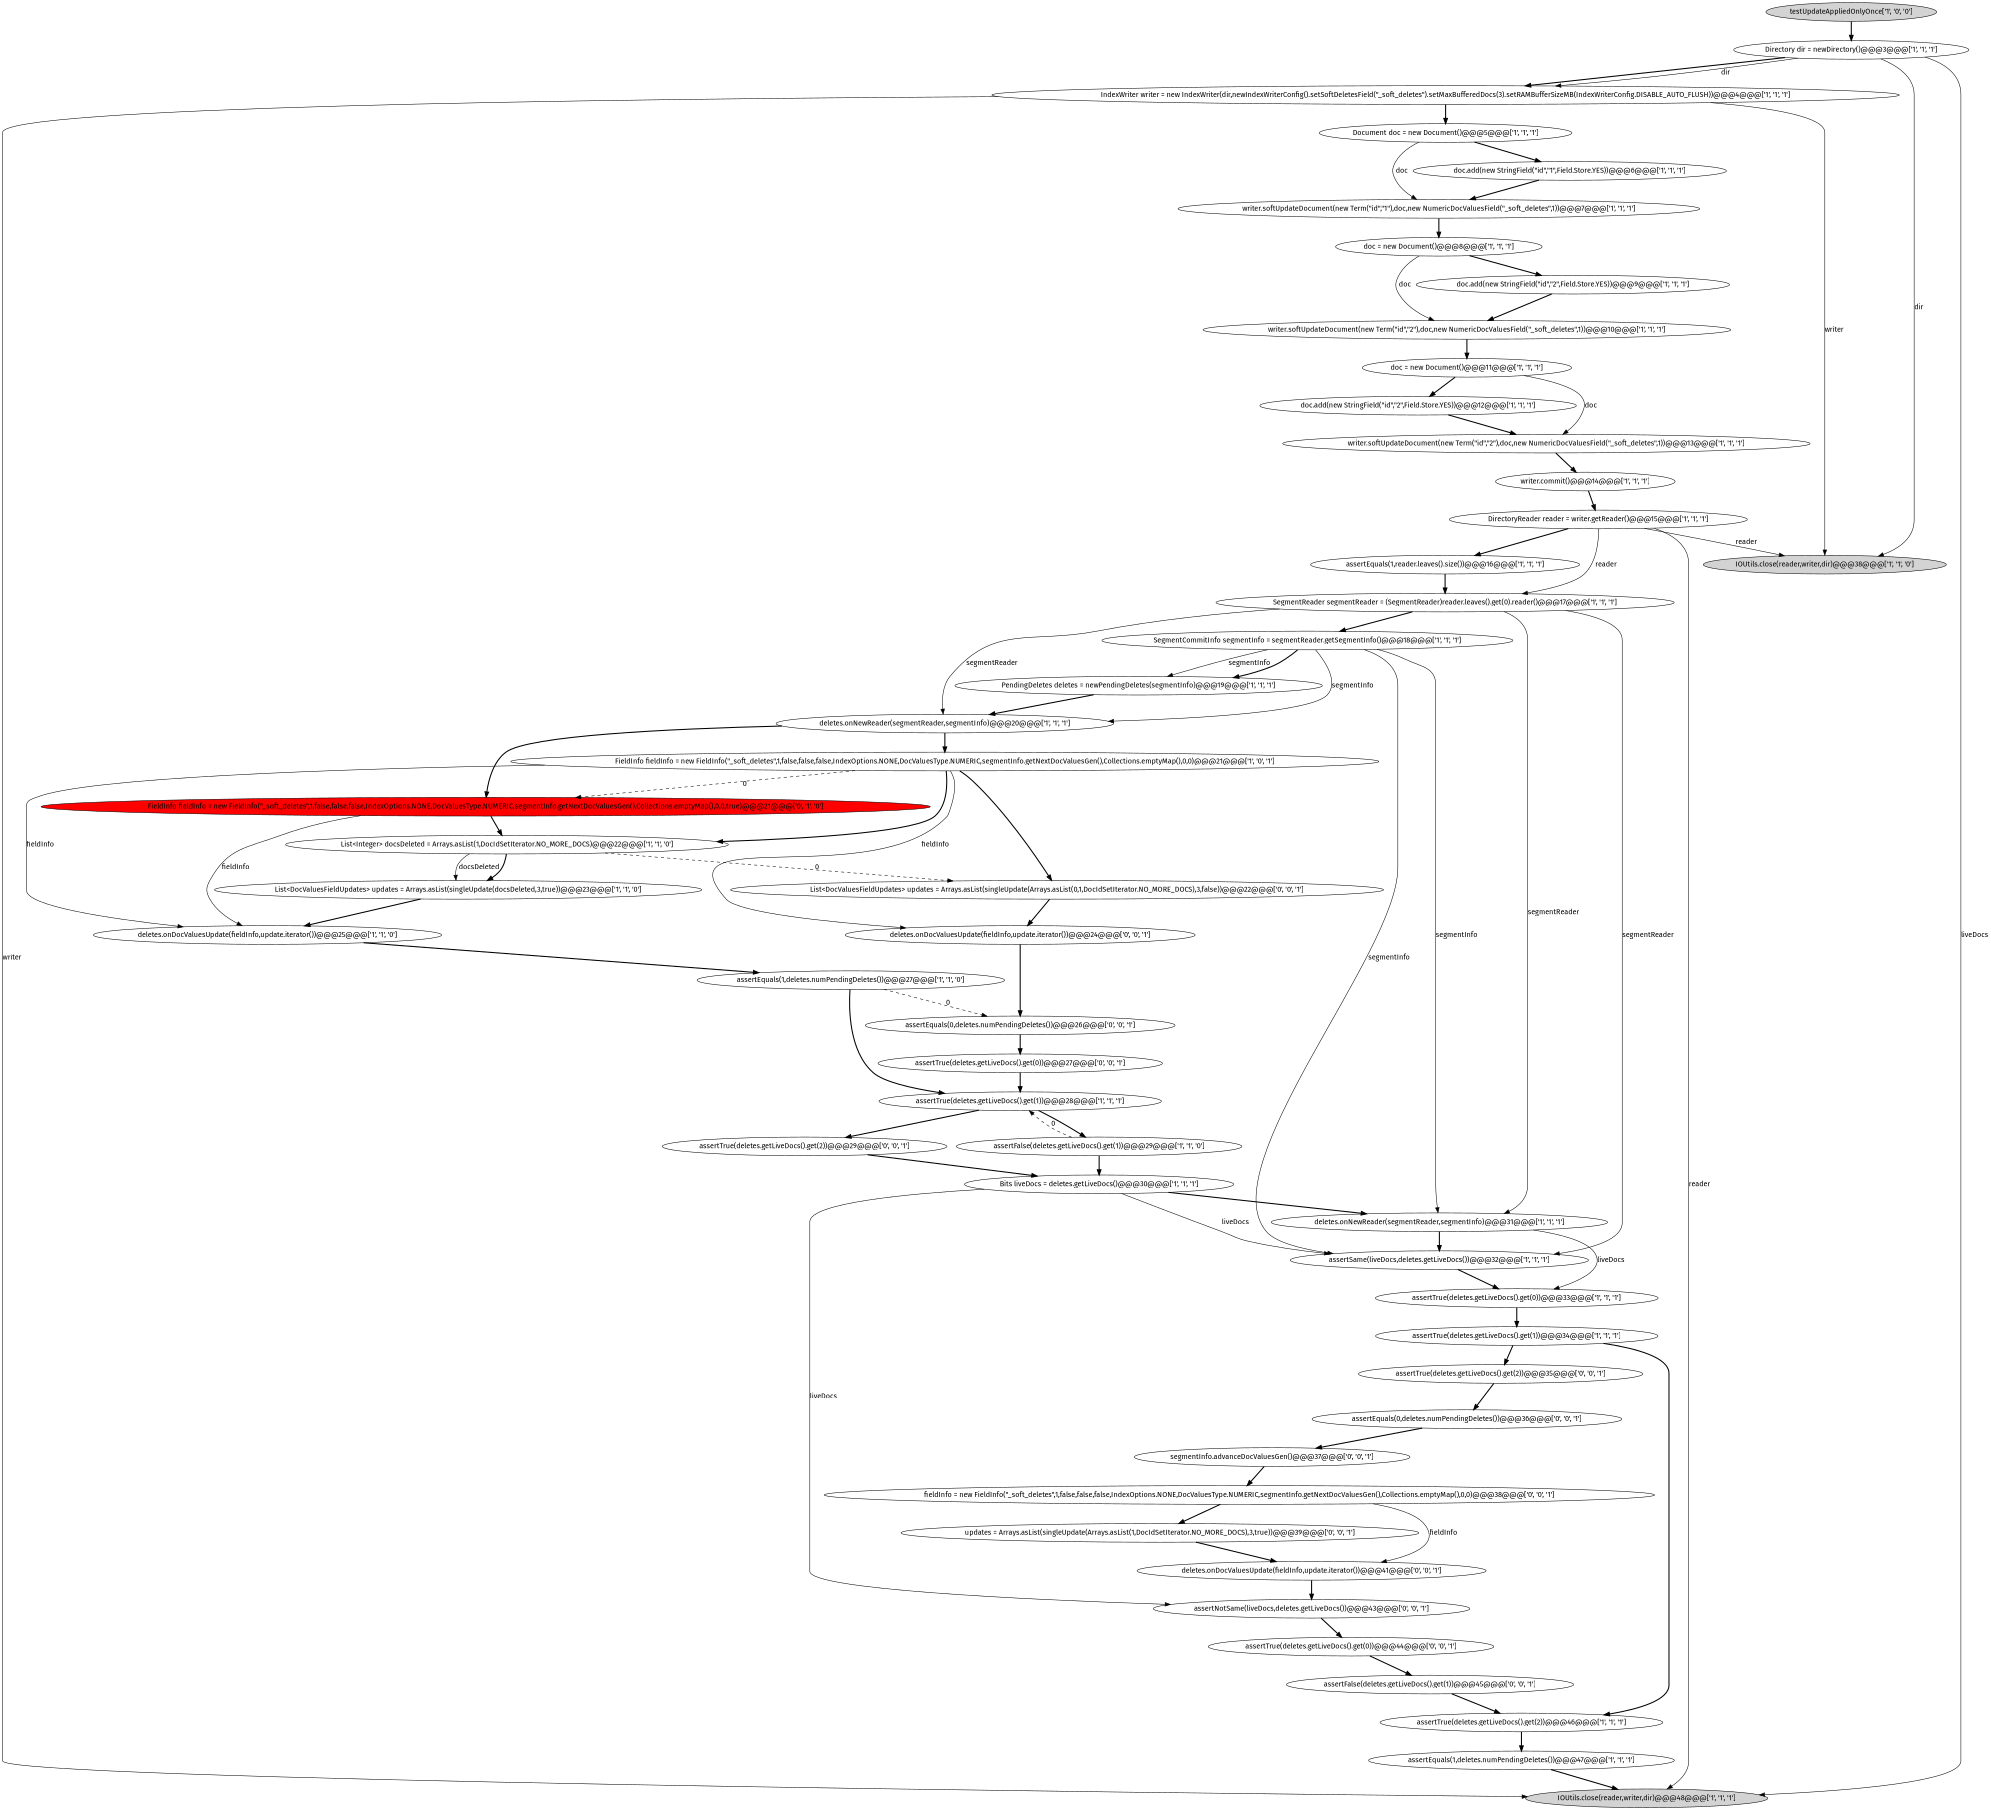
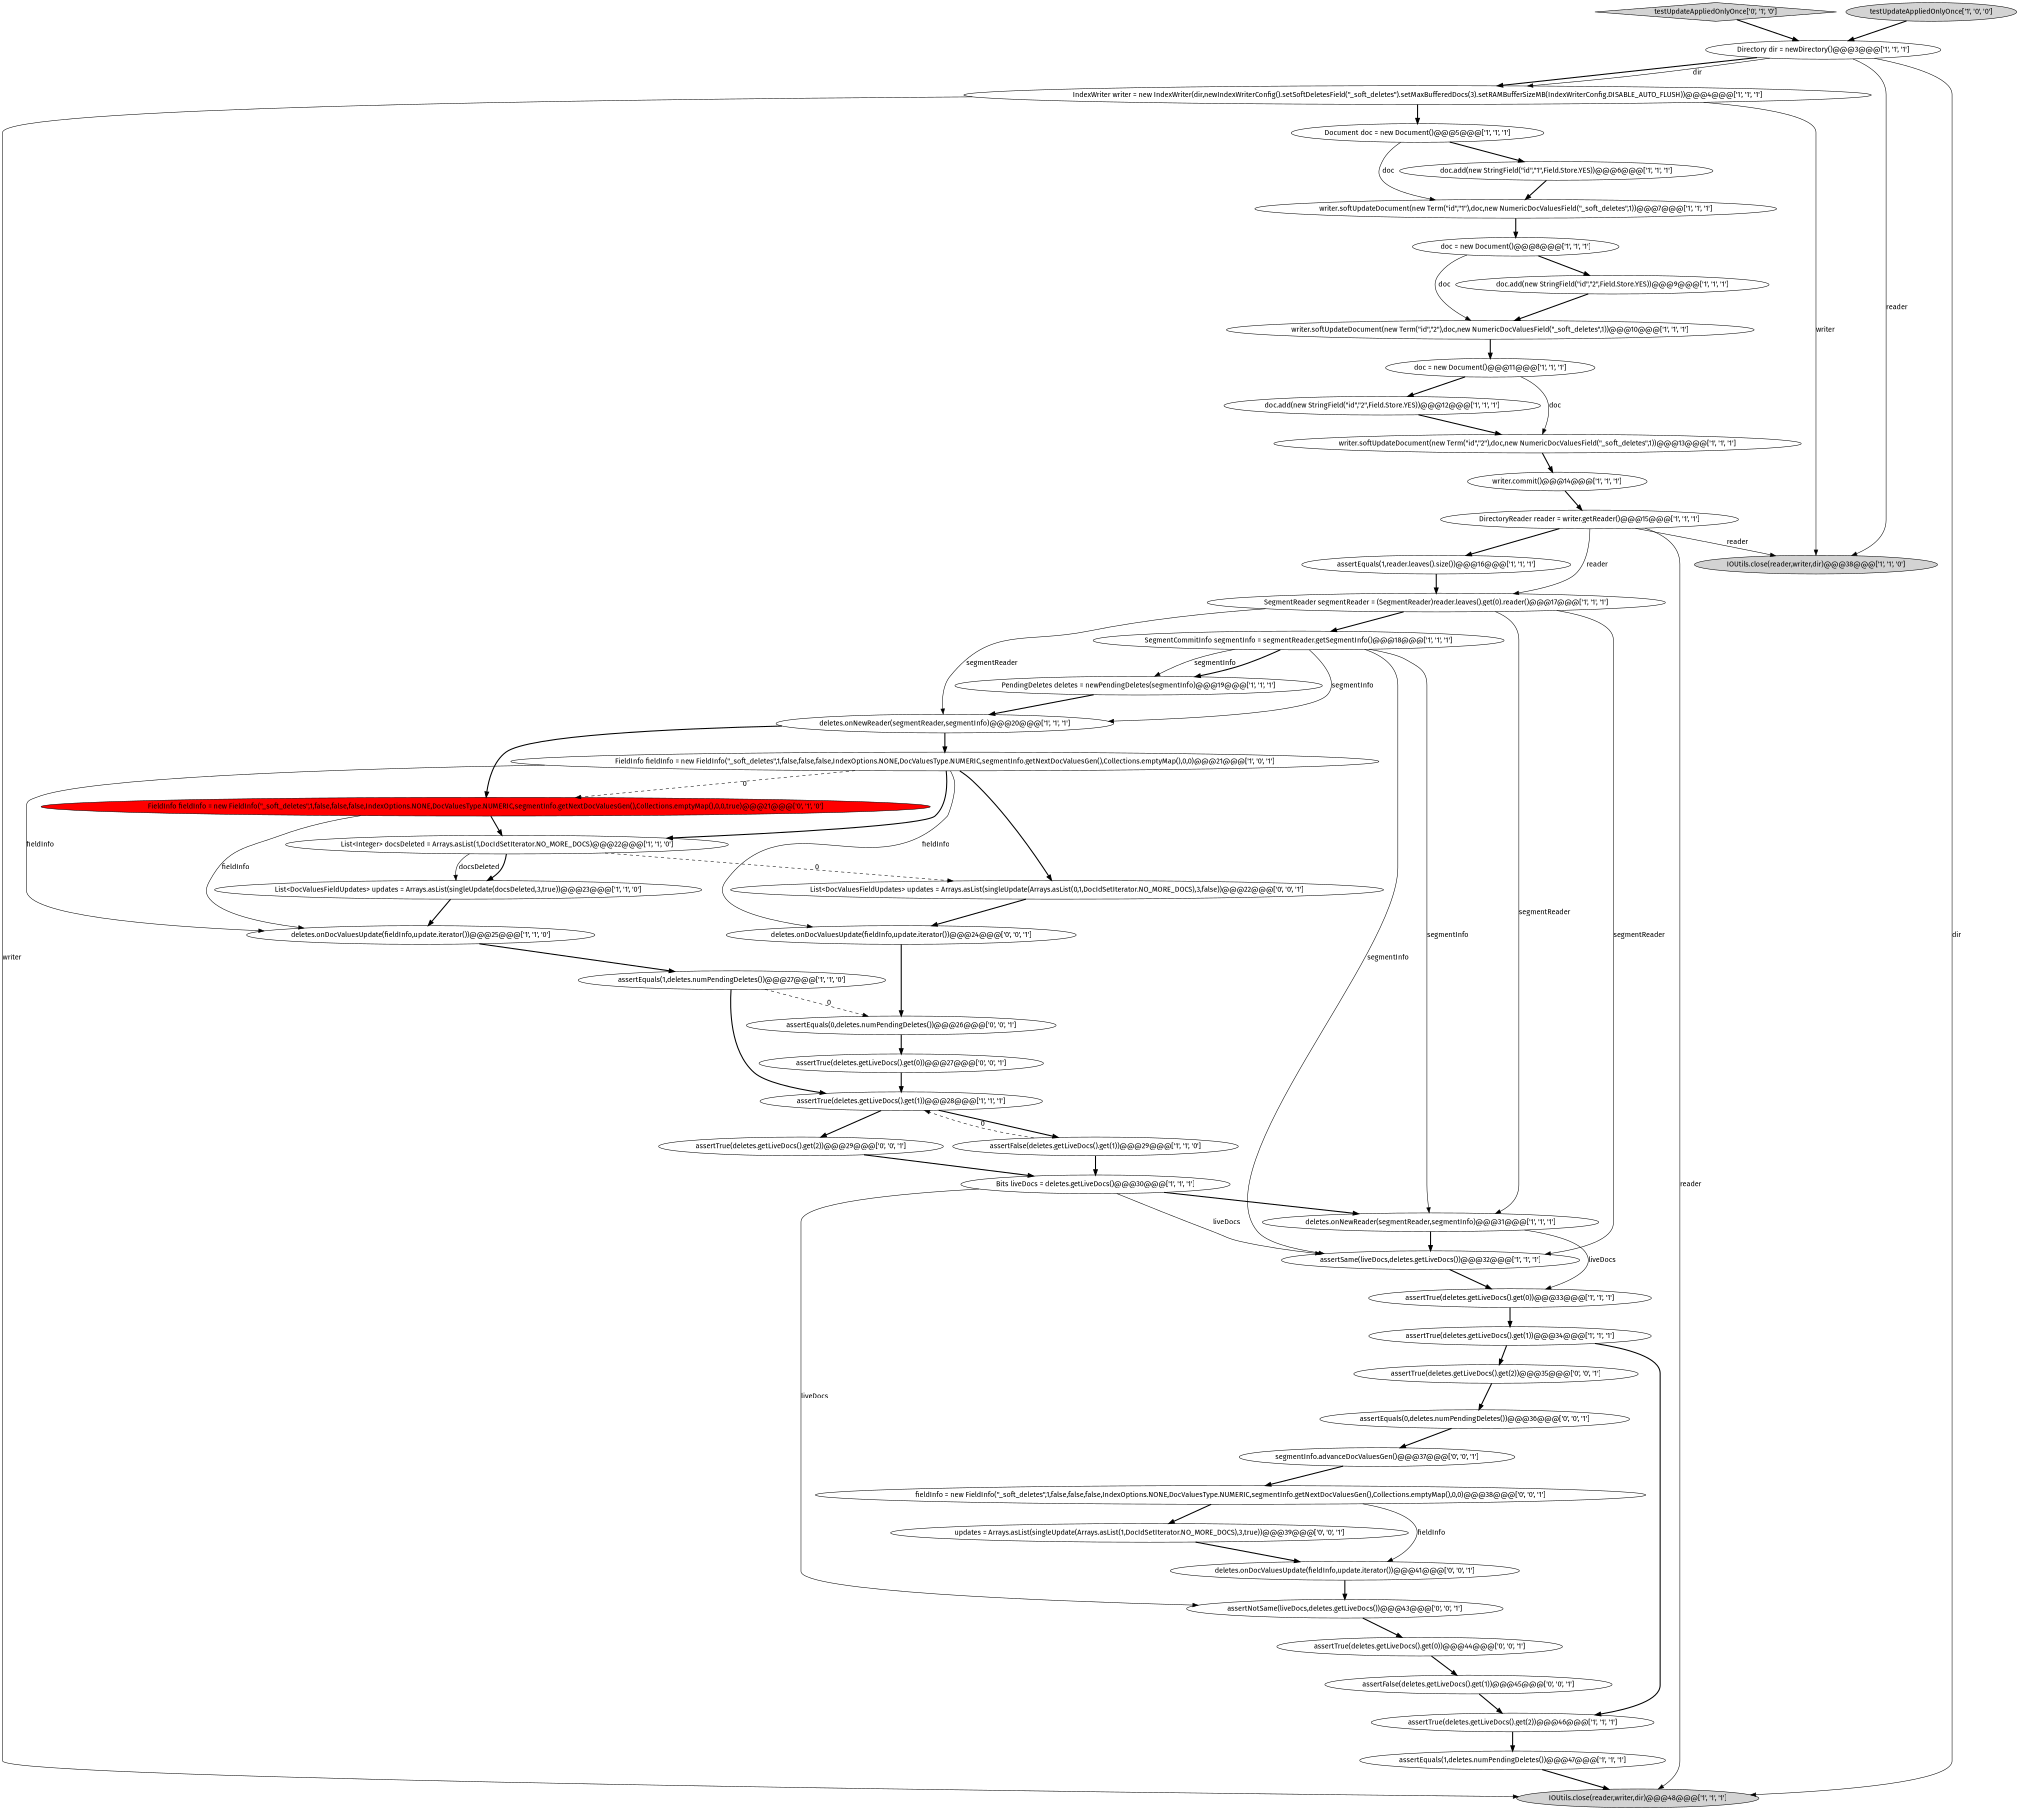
none -> (1716, 12)
(1919, 307) -> (1897, 307)
(1975, 935) -> (1957, 935)
